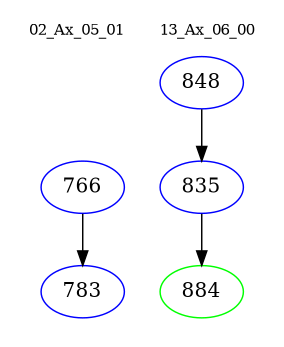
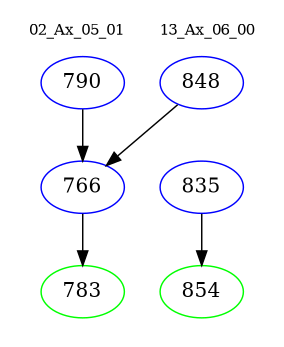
none -> (83, 83)
(202, 128) -> (158, 121)
(83, 292) -> (83, 292)
(202, 292) -> (202, 292)
